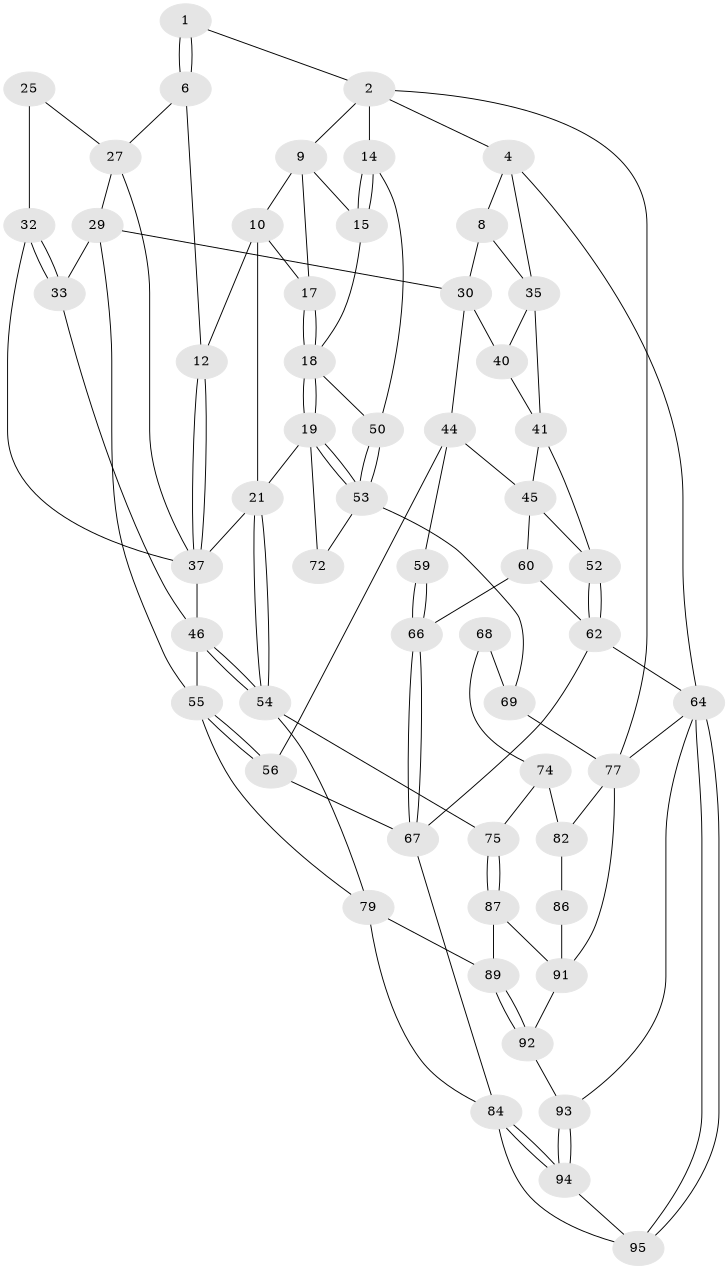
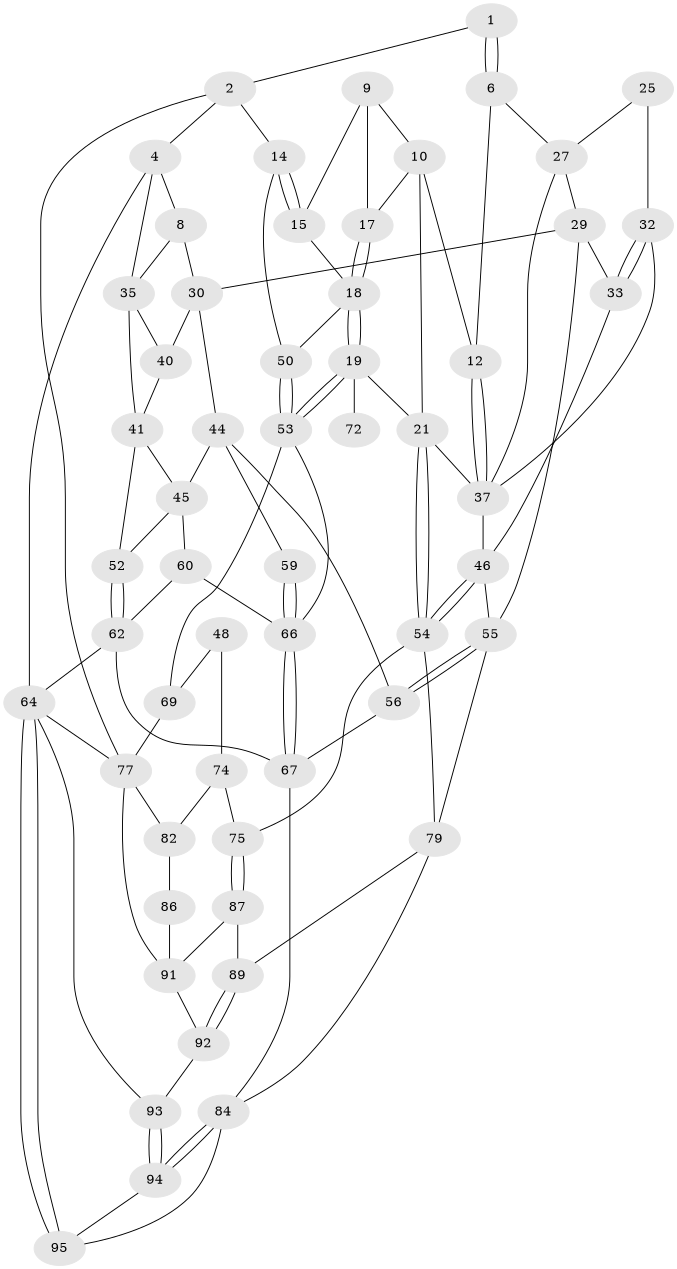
(335, 123) -> none
(340, 532) -> (327, 533)
(485, 635) -> (222, 635)
